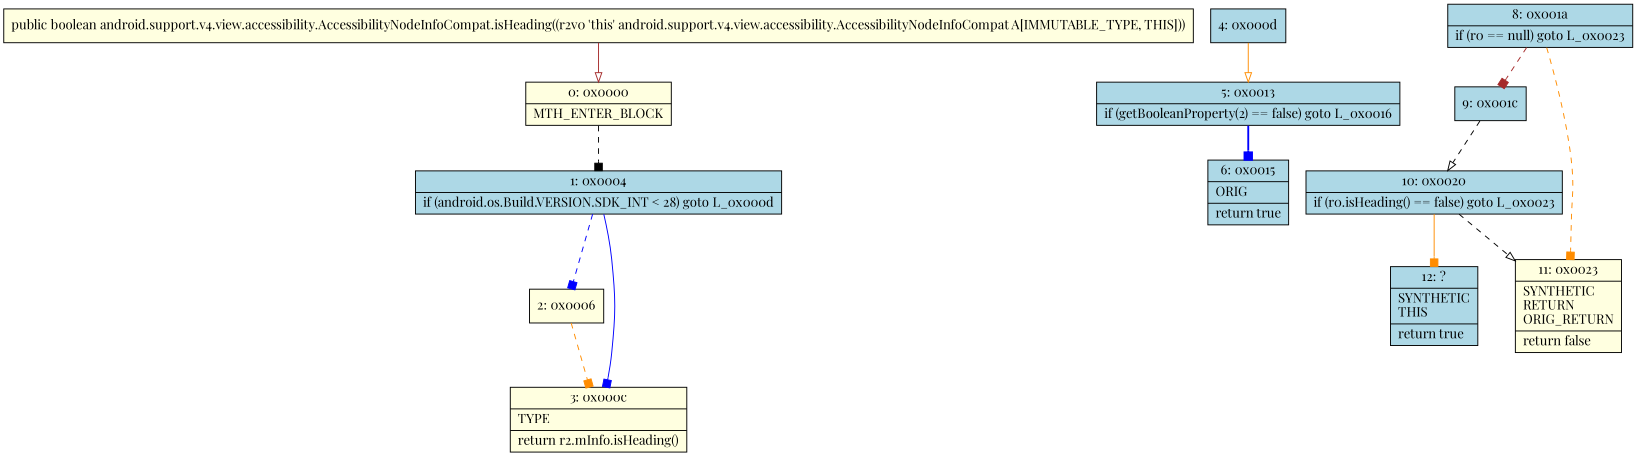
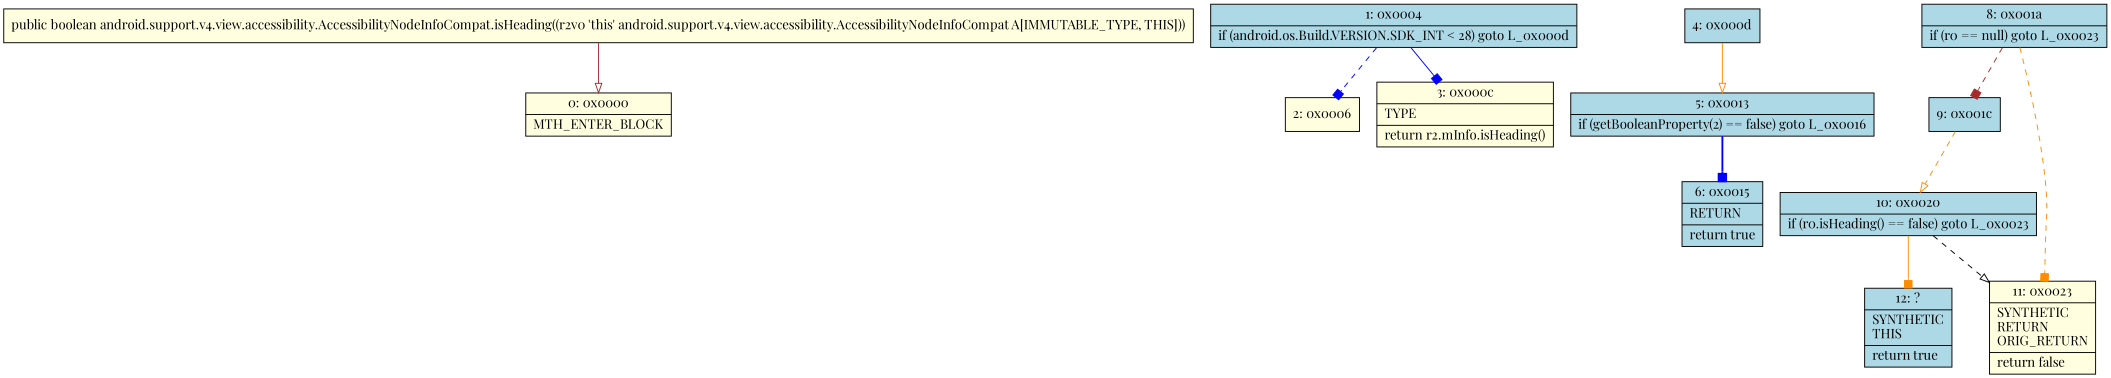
(1466, 142) -> (1940, 158)
(599, 143) -> none
(1231, 192) -> (1715, 214)
(579, 351) -> none
